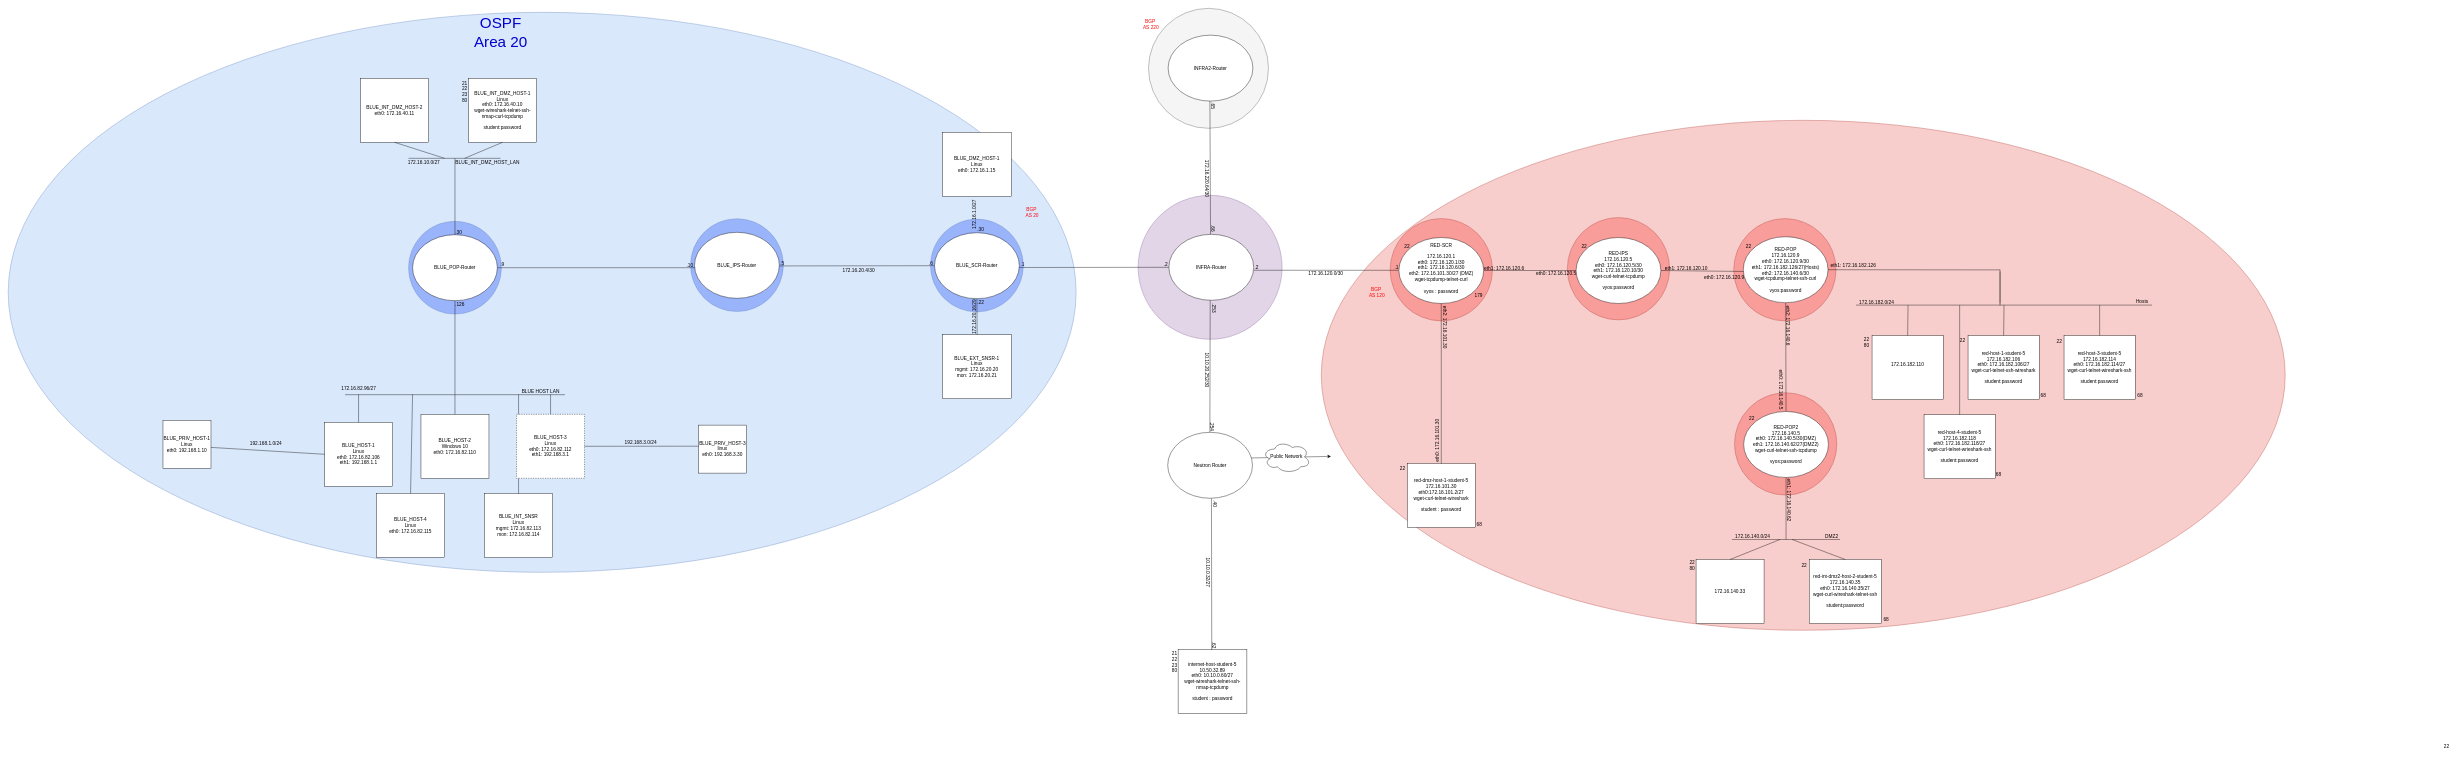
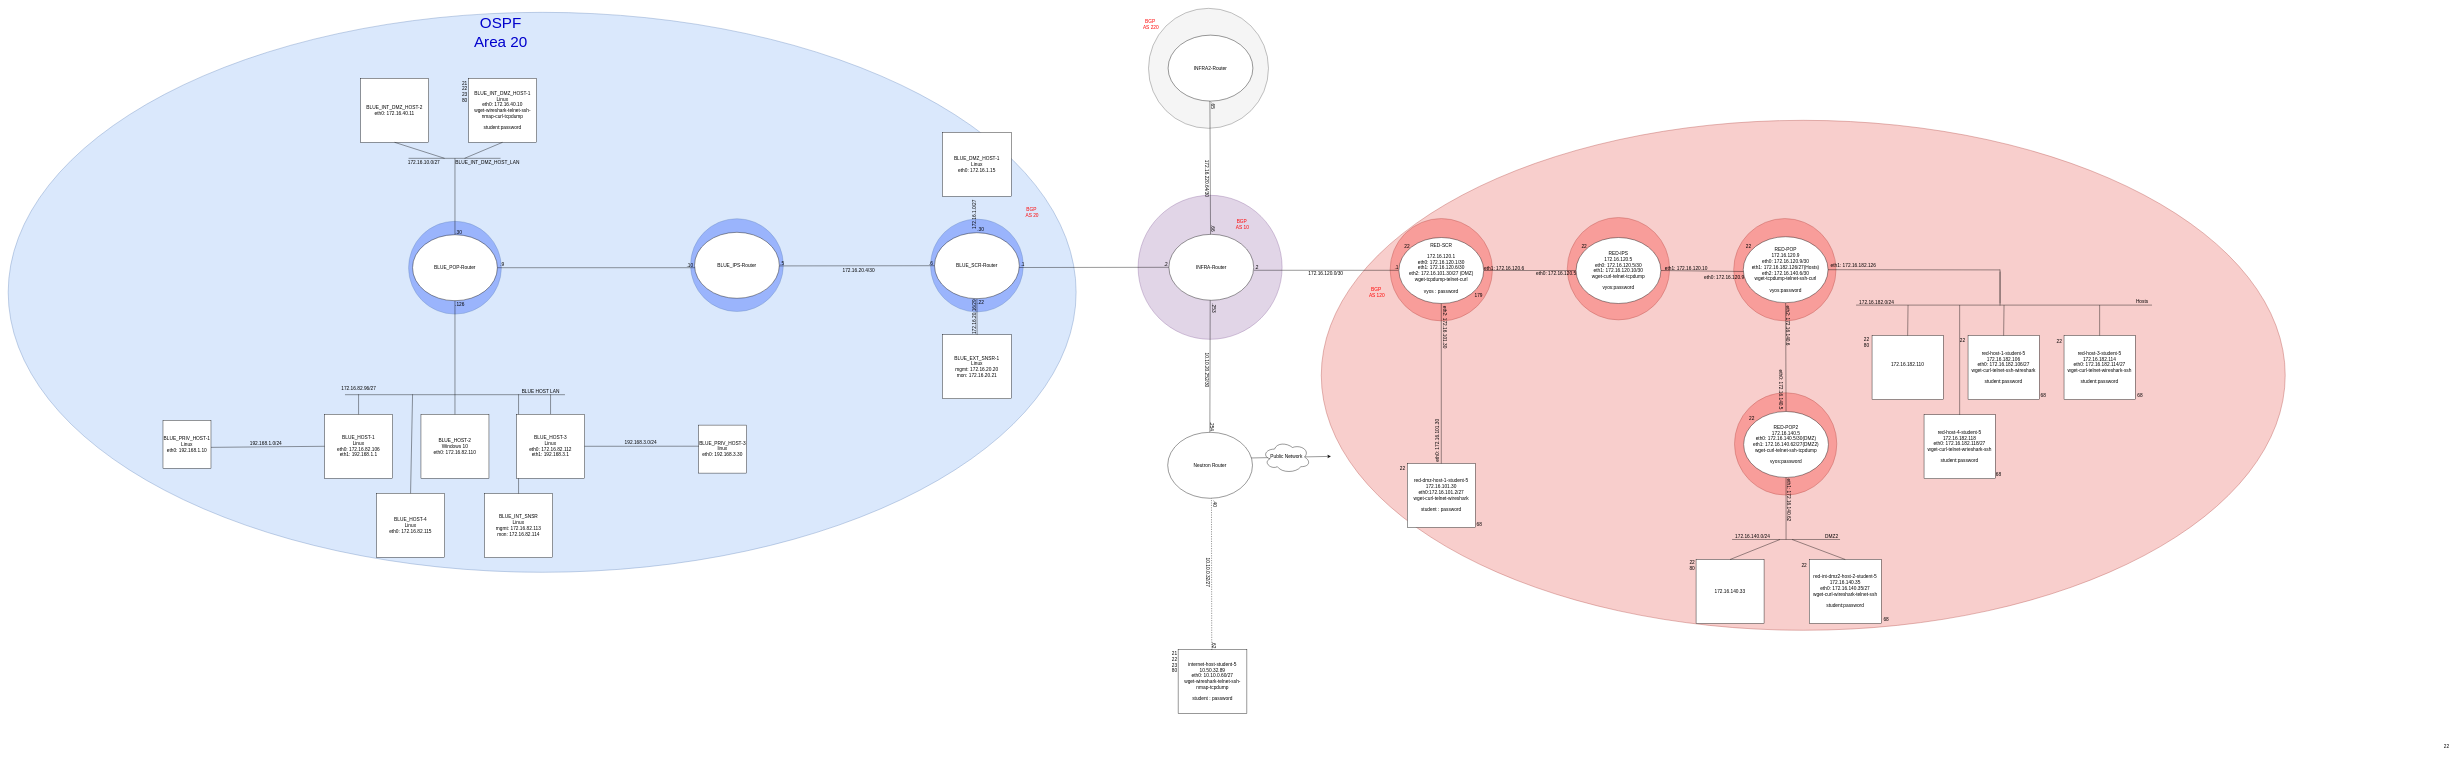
none -> (1242, 224)
(551, 446) -> (551, 446)
(359, 454) -> (359, 446)
(1212, 575) -> (1212, 575)
